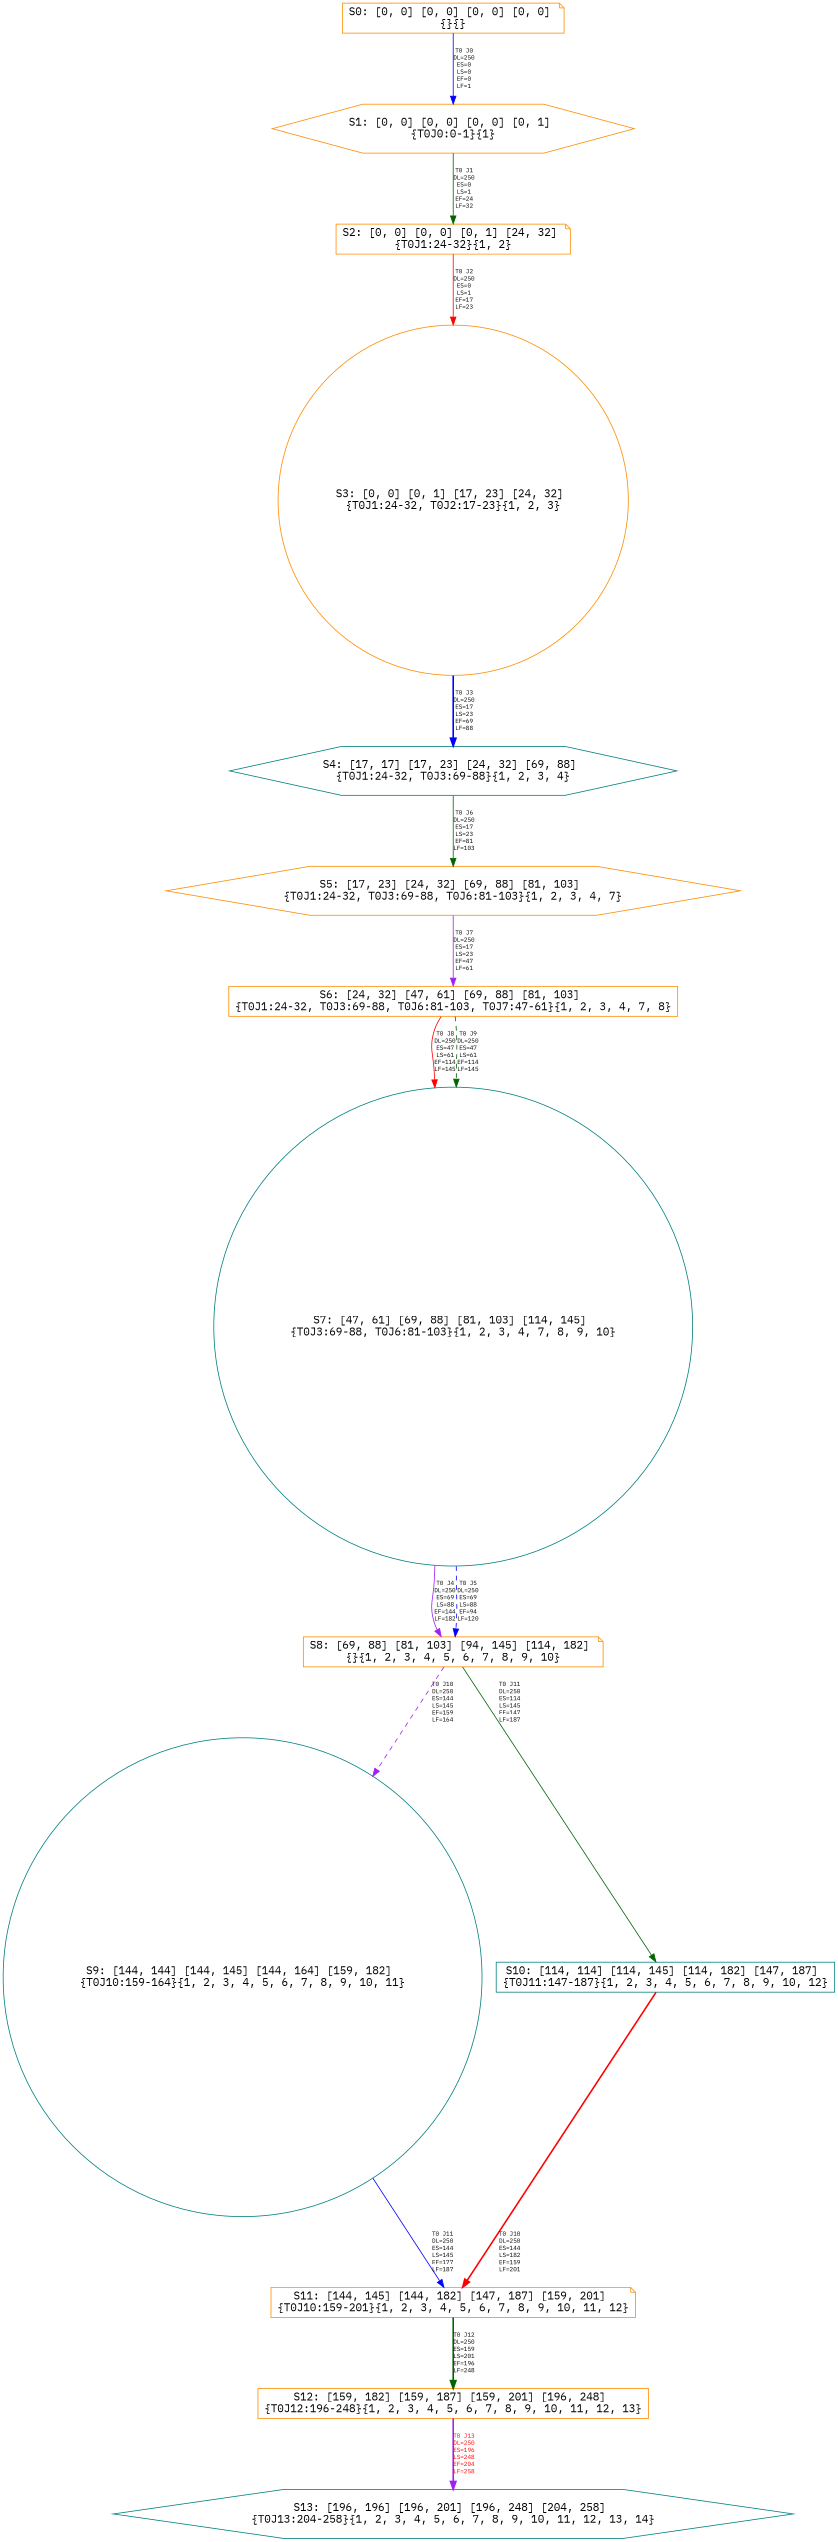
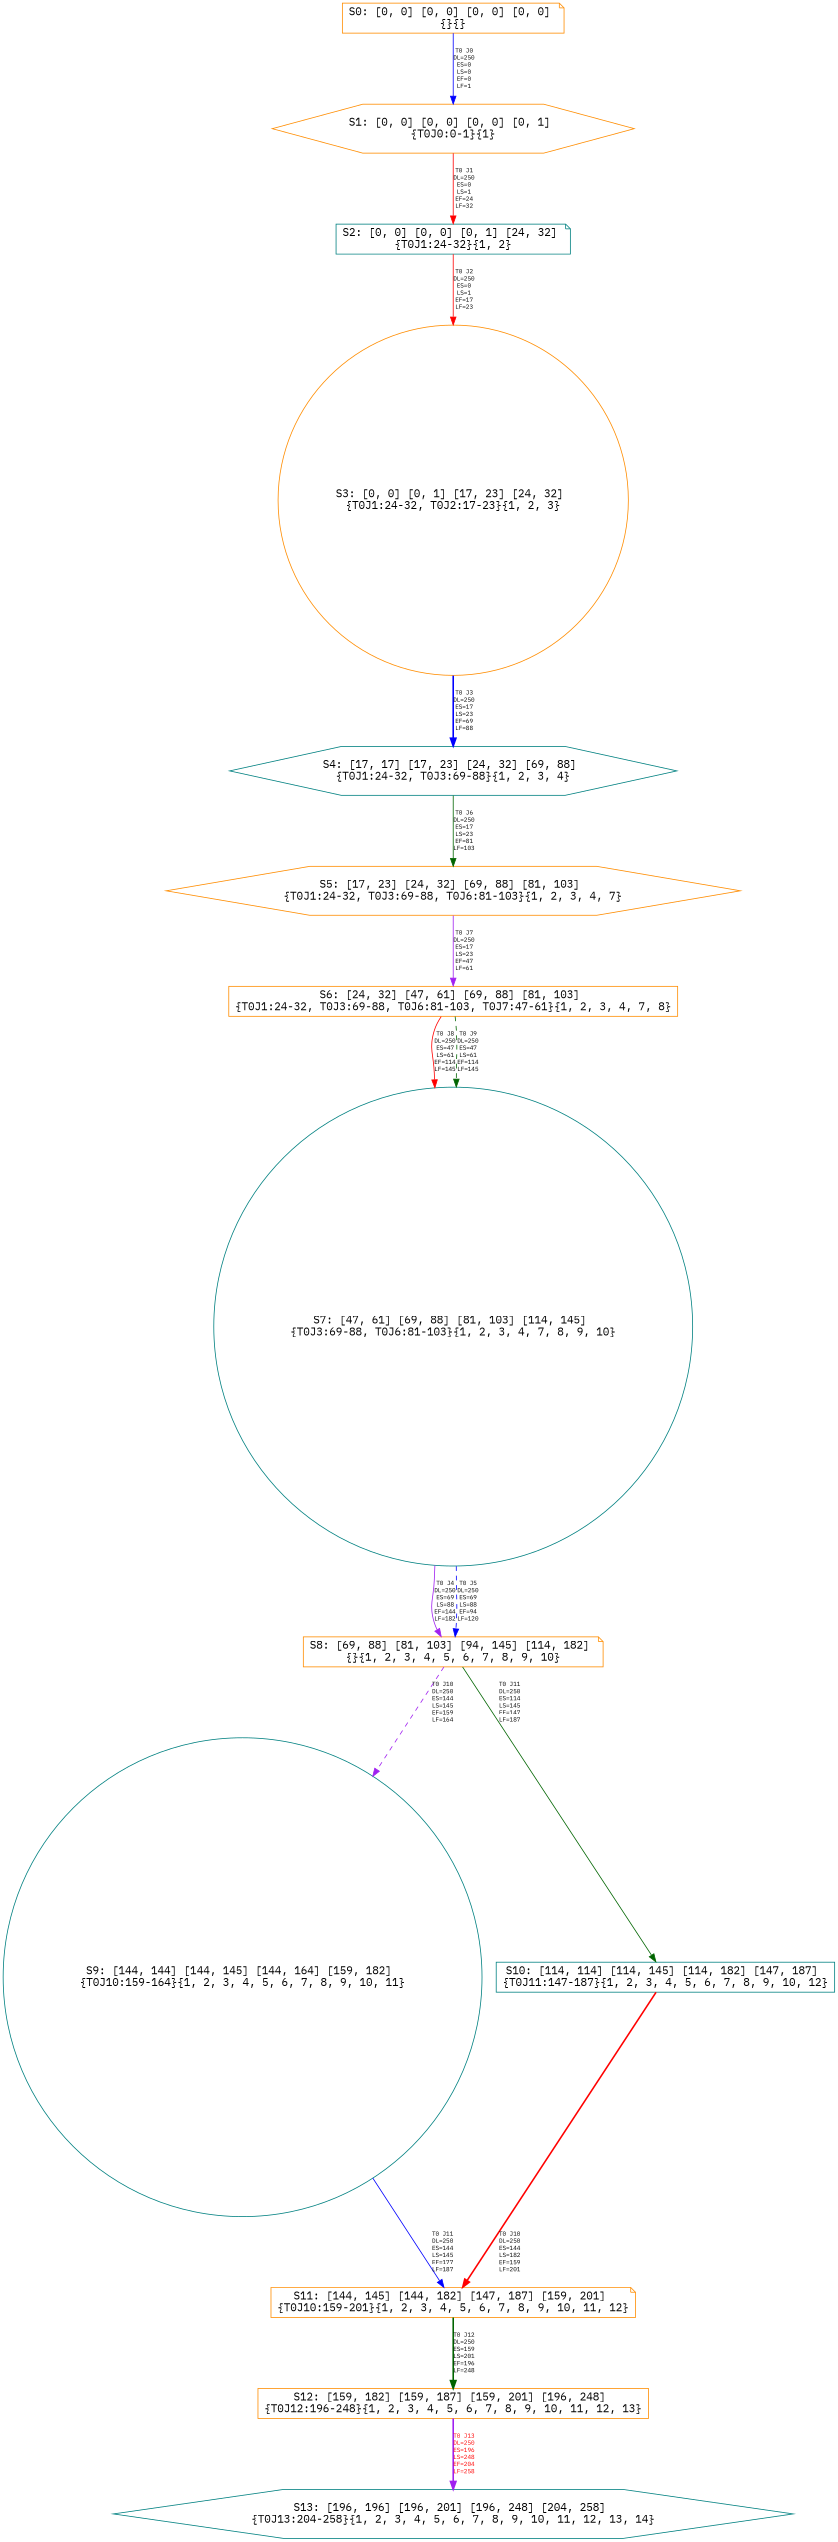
(453, 185) -> (453, 185)
(453, 239) -> (453, 239)
